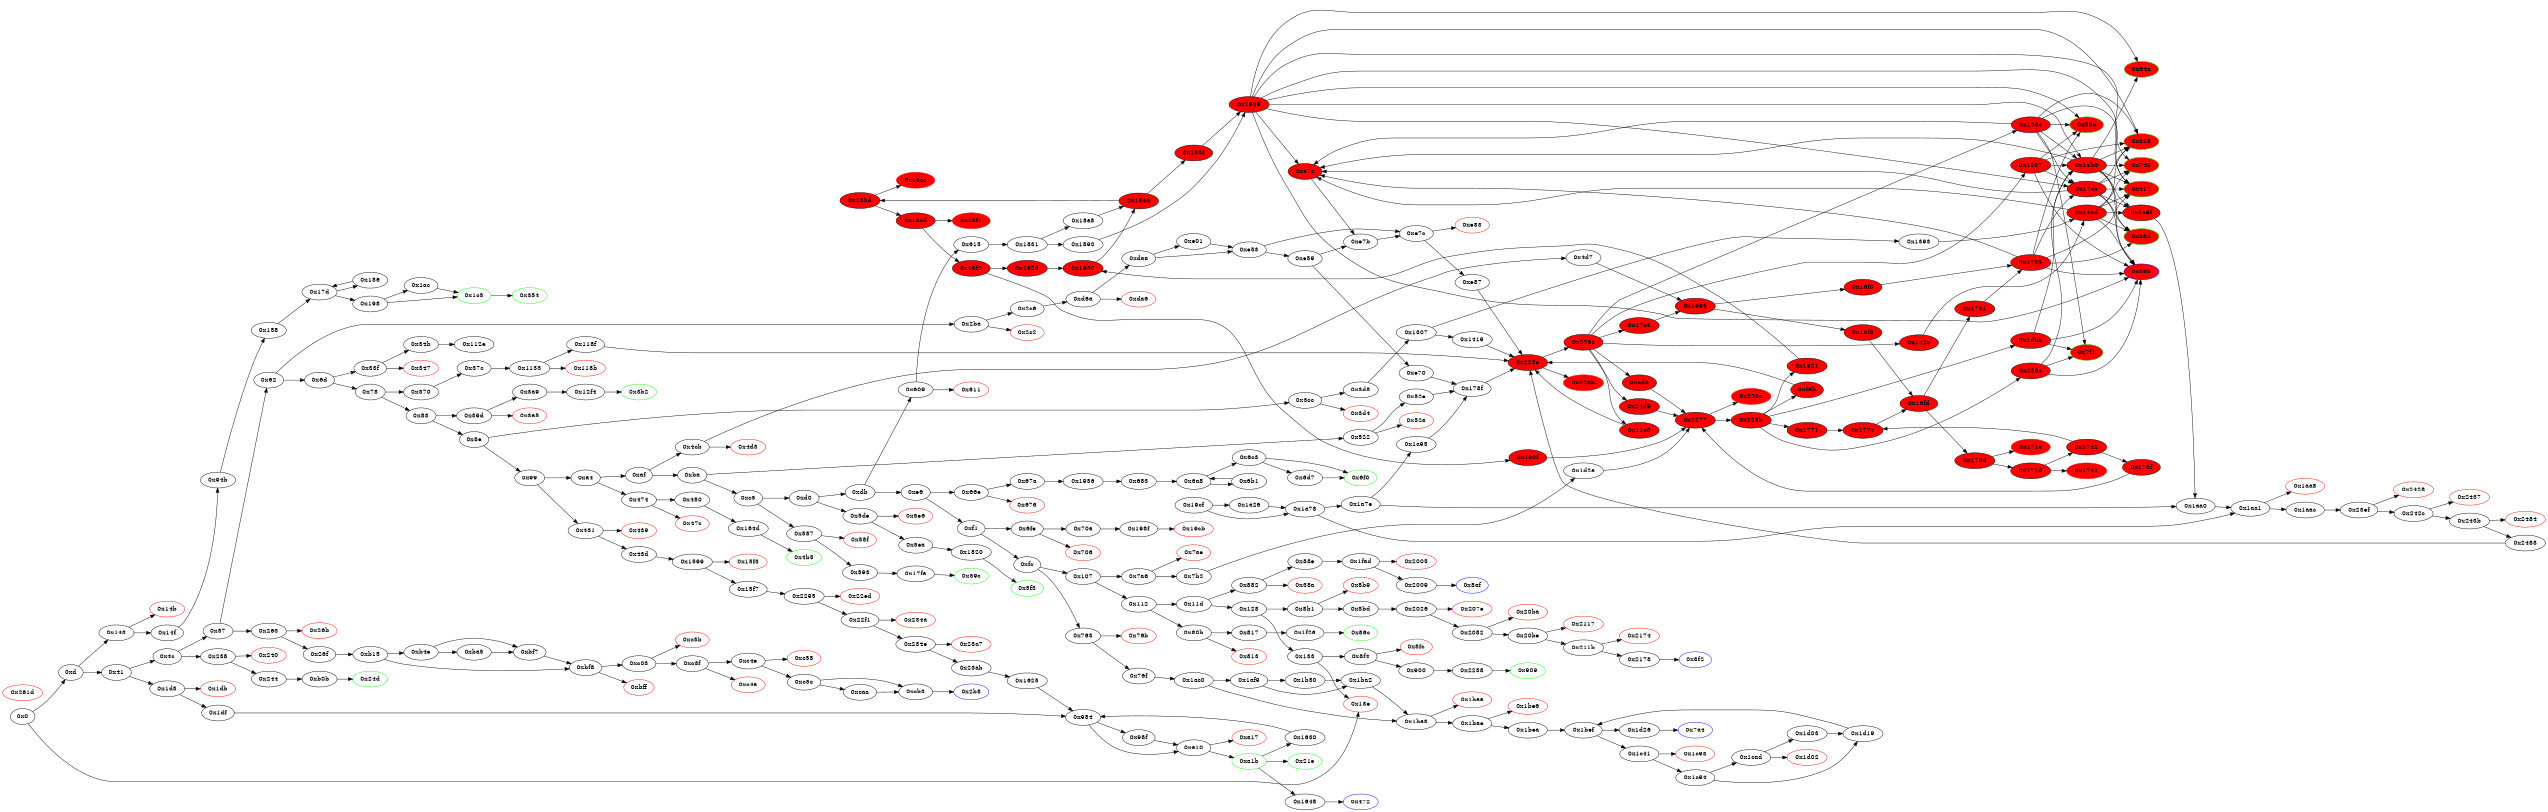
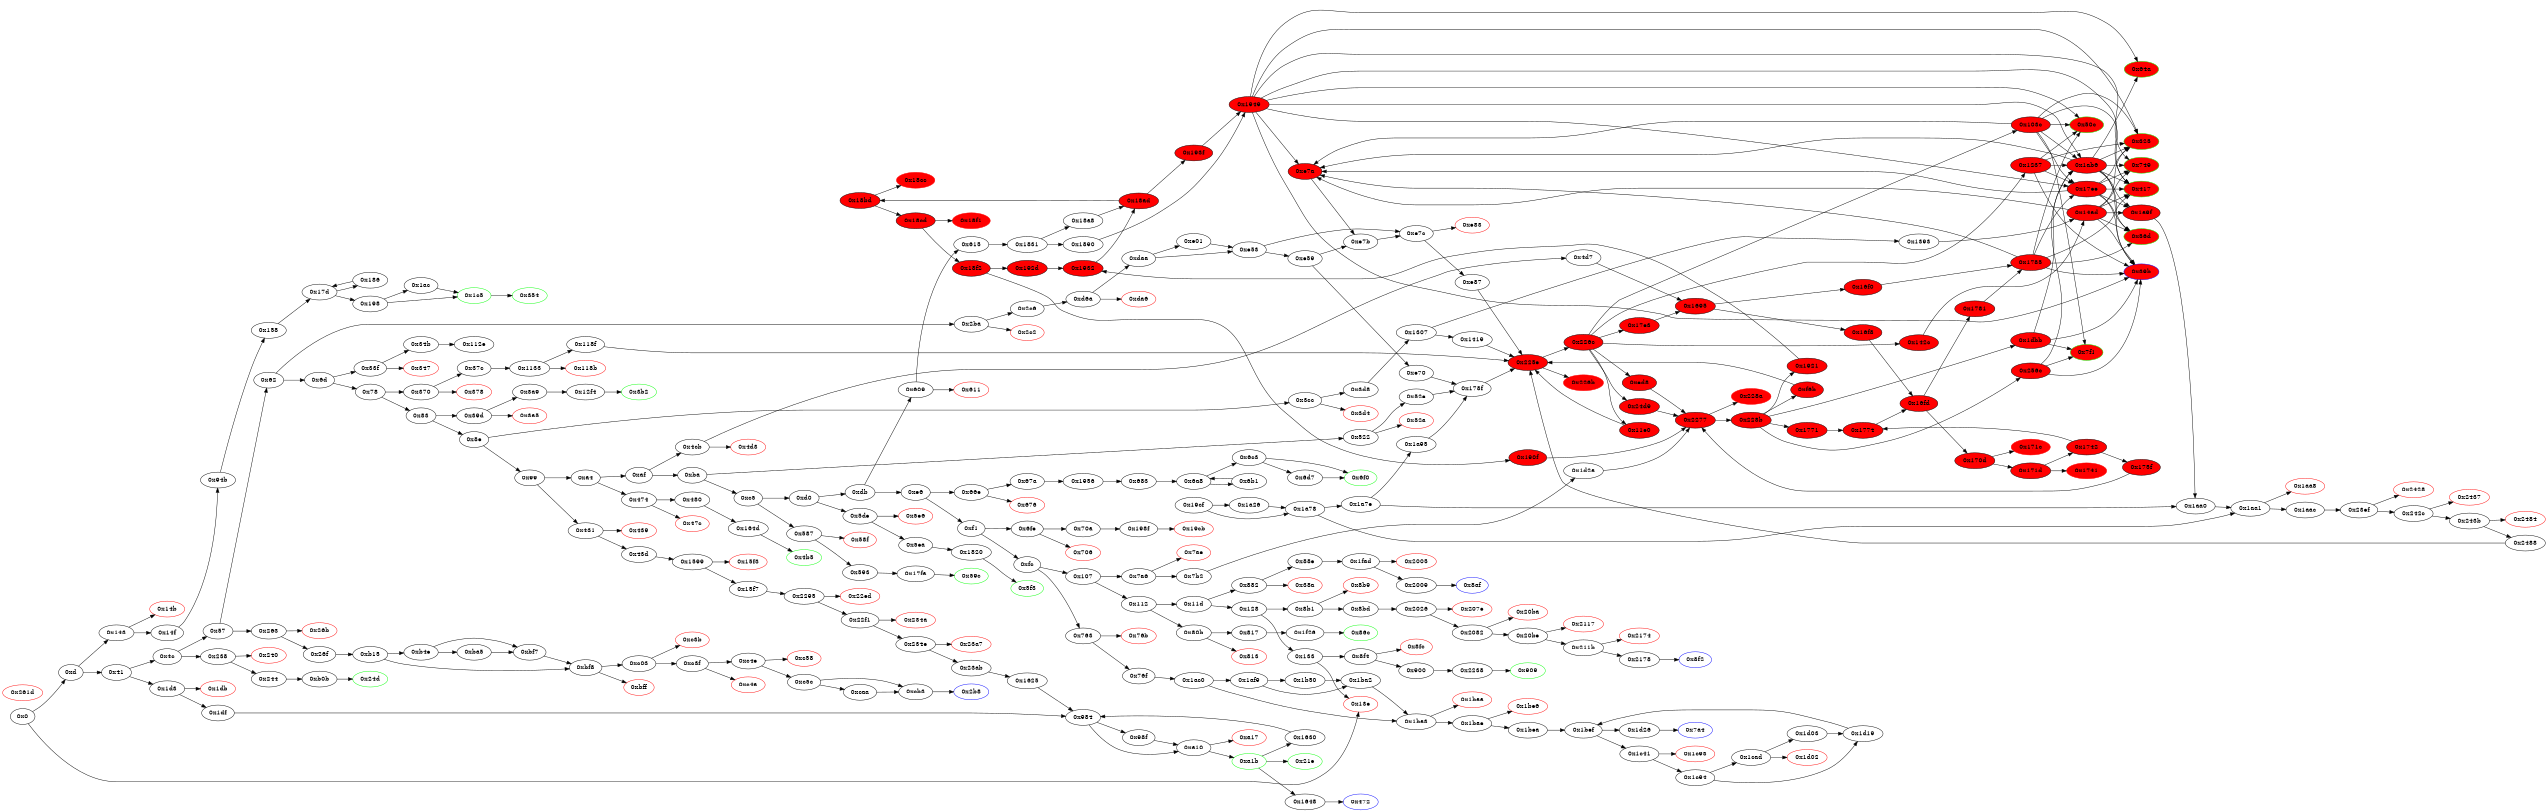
none -> (474, 392)
